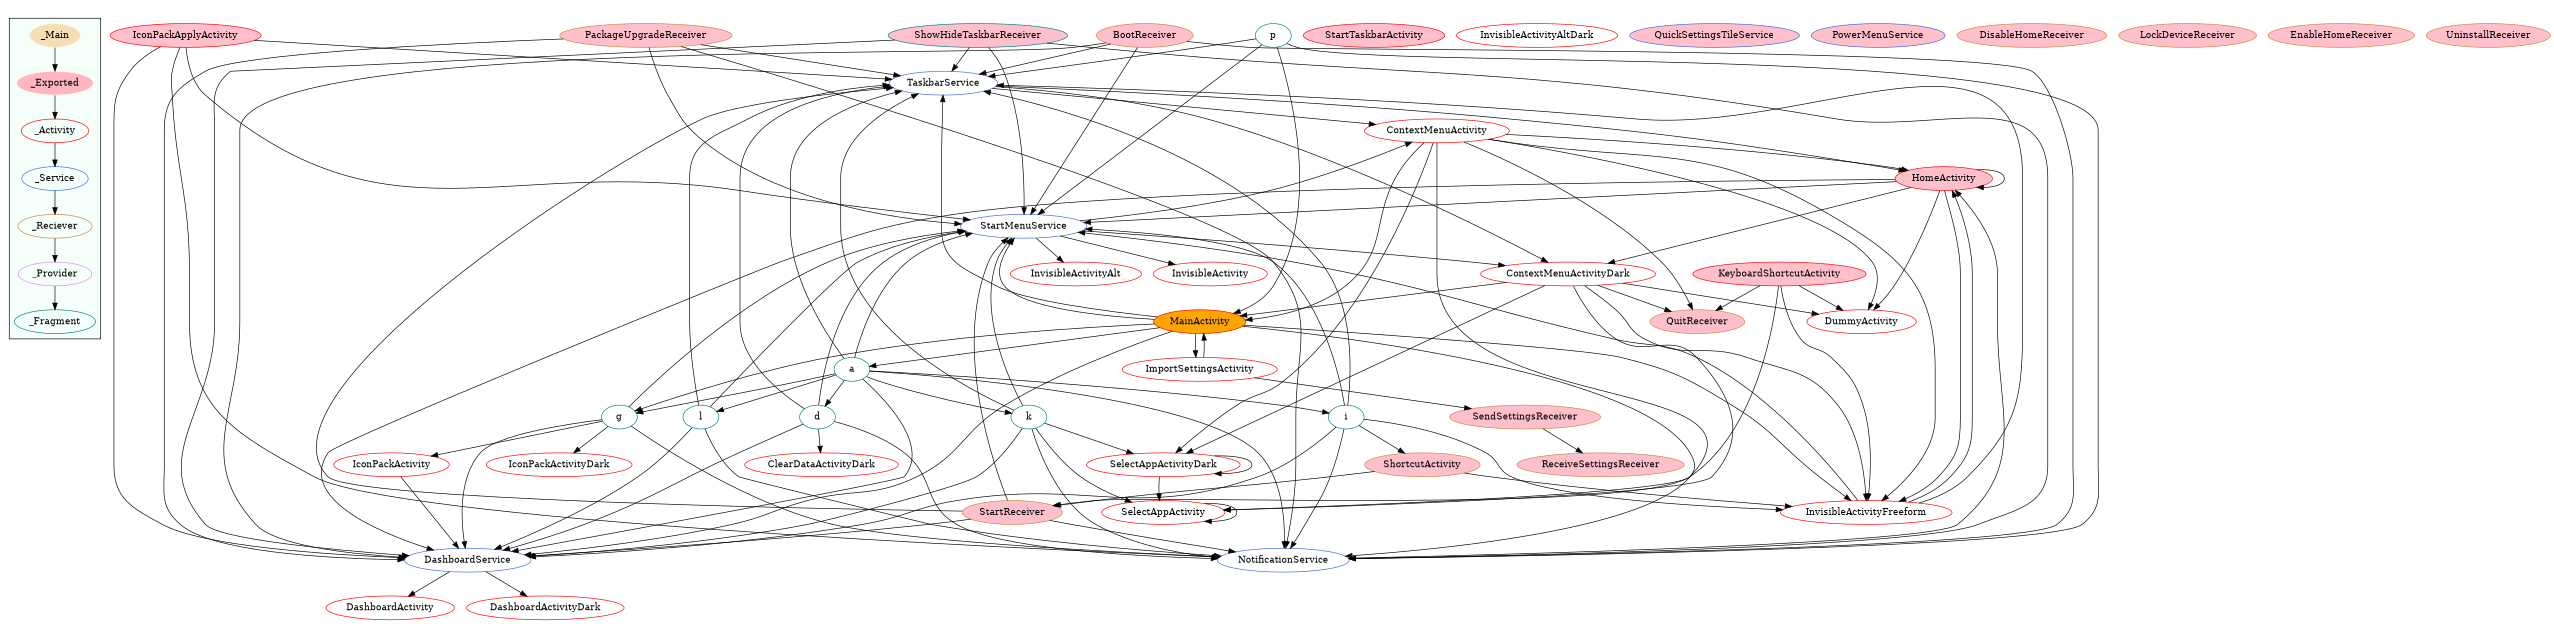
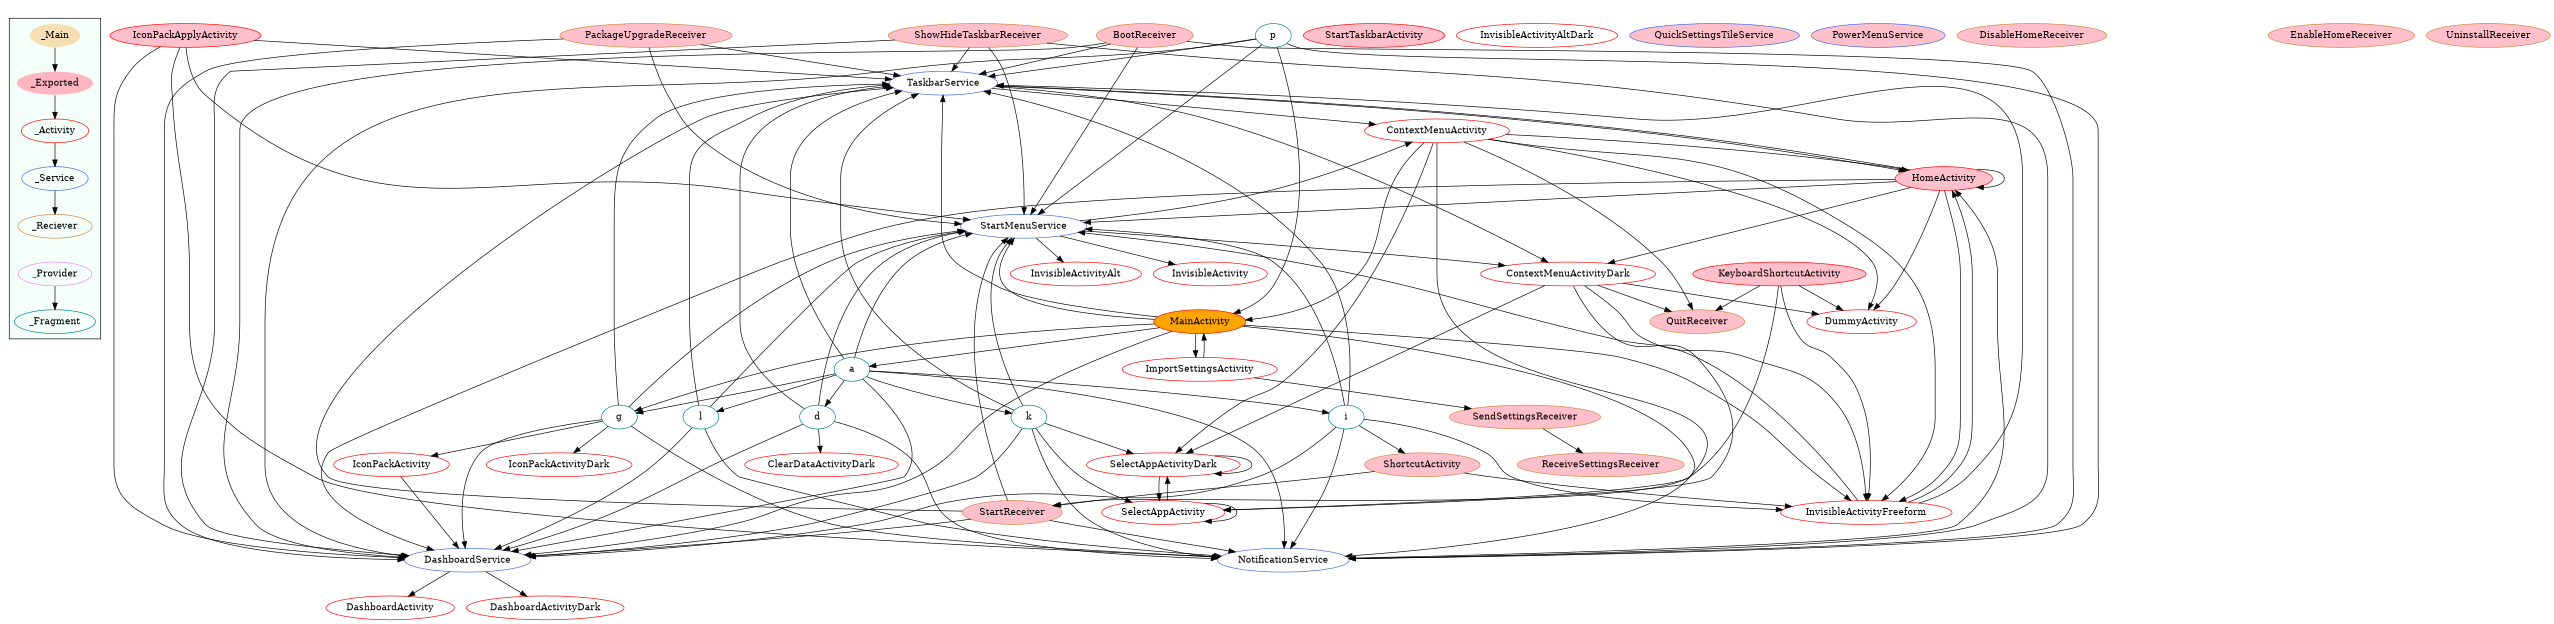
(978, 35) -> (978, 35)
(2188, 35) -> none
none -> (535, 92)
none -> (1458, 113)
none -> (631, 143)
(1118, 188) -> none
(55, 247) -> none
(1377, 299) -> none
none -> (1168, 489)
